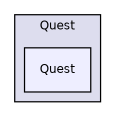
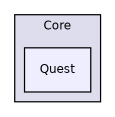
(58, 26) -> (58, 26)
